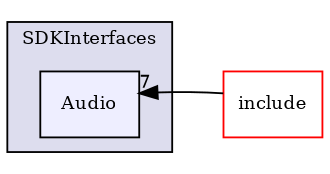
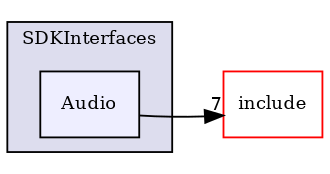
(190, 92) -> (161, 116)
